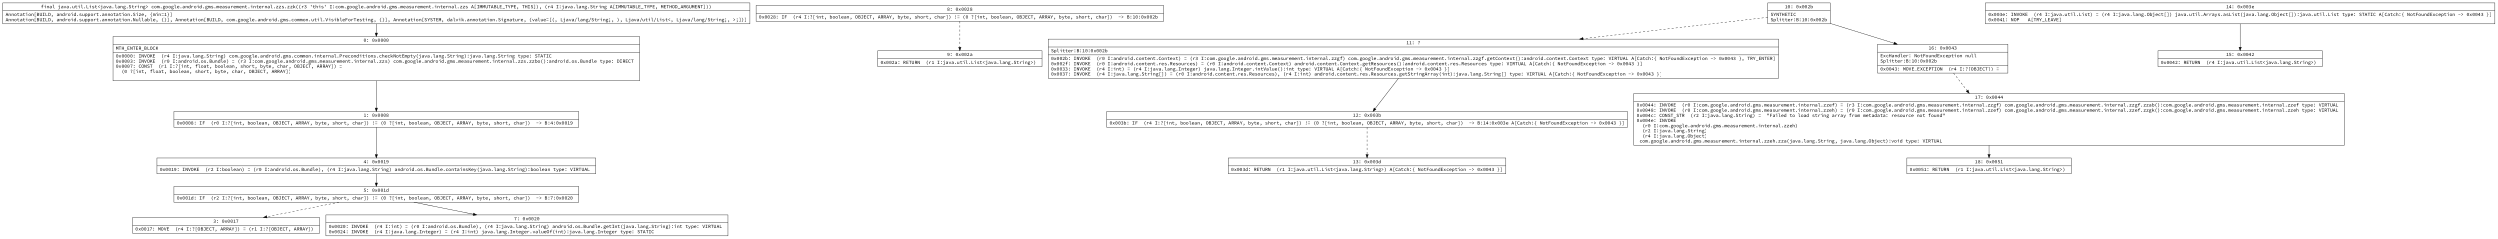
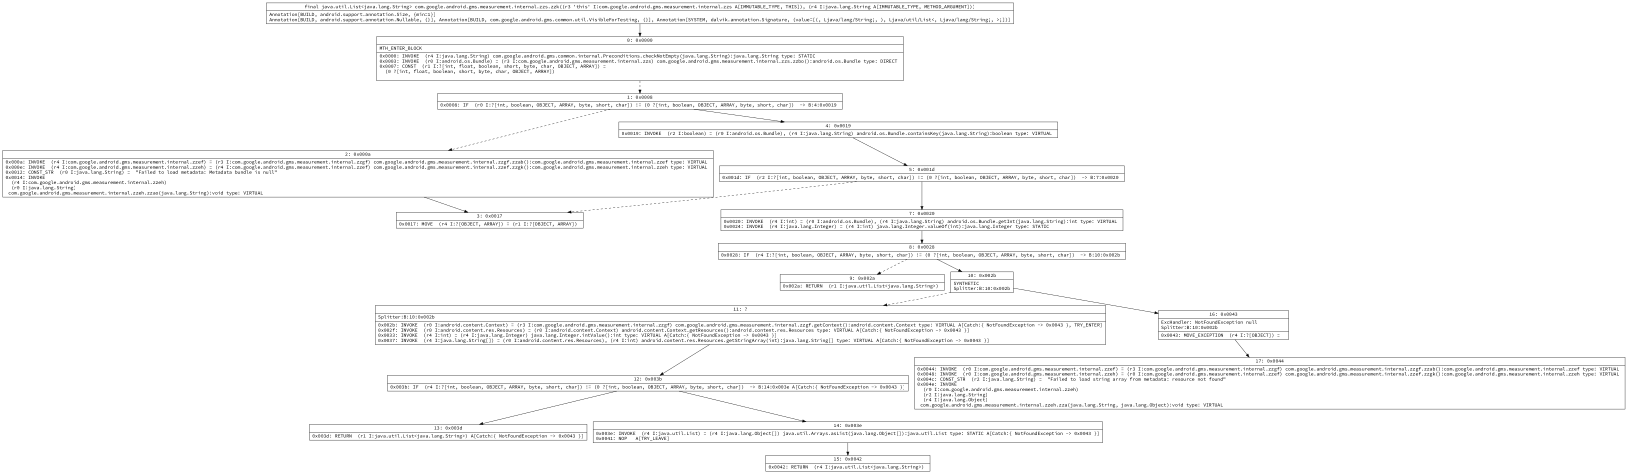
(1960, 82) -> (1241, 347)
(376, 94) -> (640, 85)
(1367, 141) -> (550, 407)
(1989, 166) -> none
none -> (358, 174)
none -> (922, 235)
none -> (948, 265)
none -> (741, 406)
